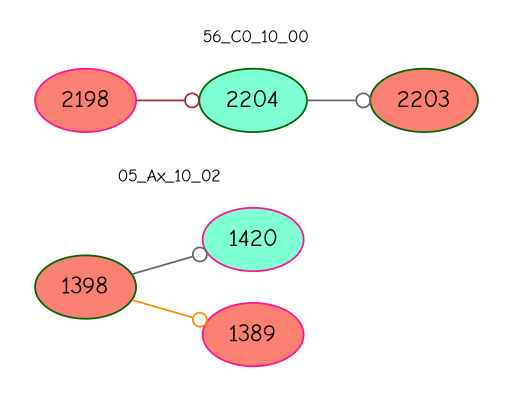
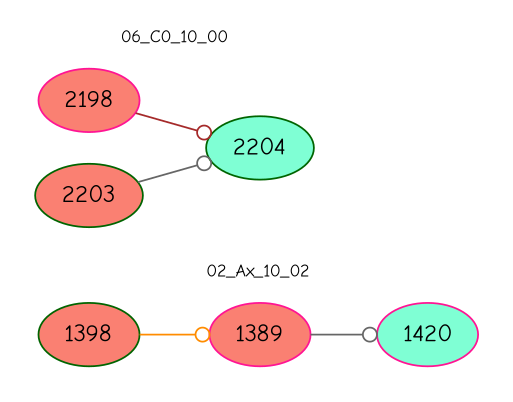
(257, 38) -> (175, 38)
(331, 100) -> (167, 174)
(169, 177) -> (258, 272)
(162, 265) -> (337, 335)
